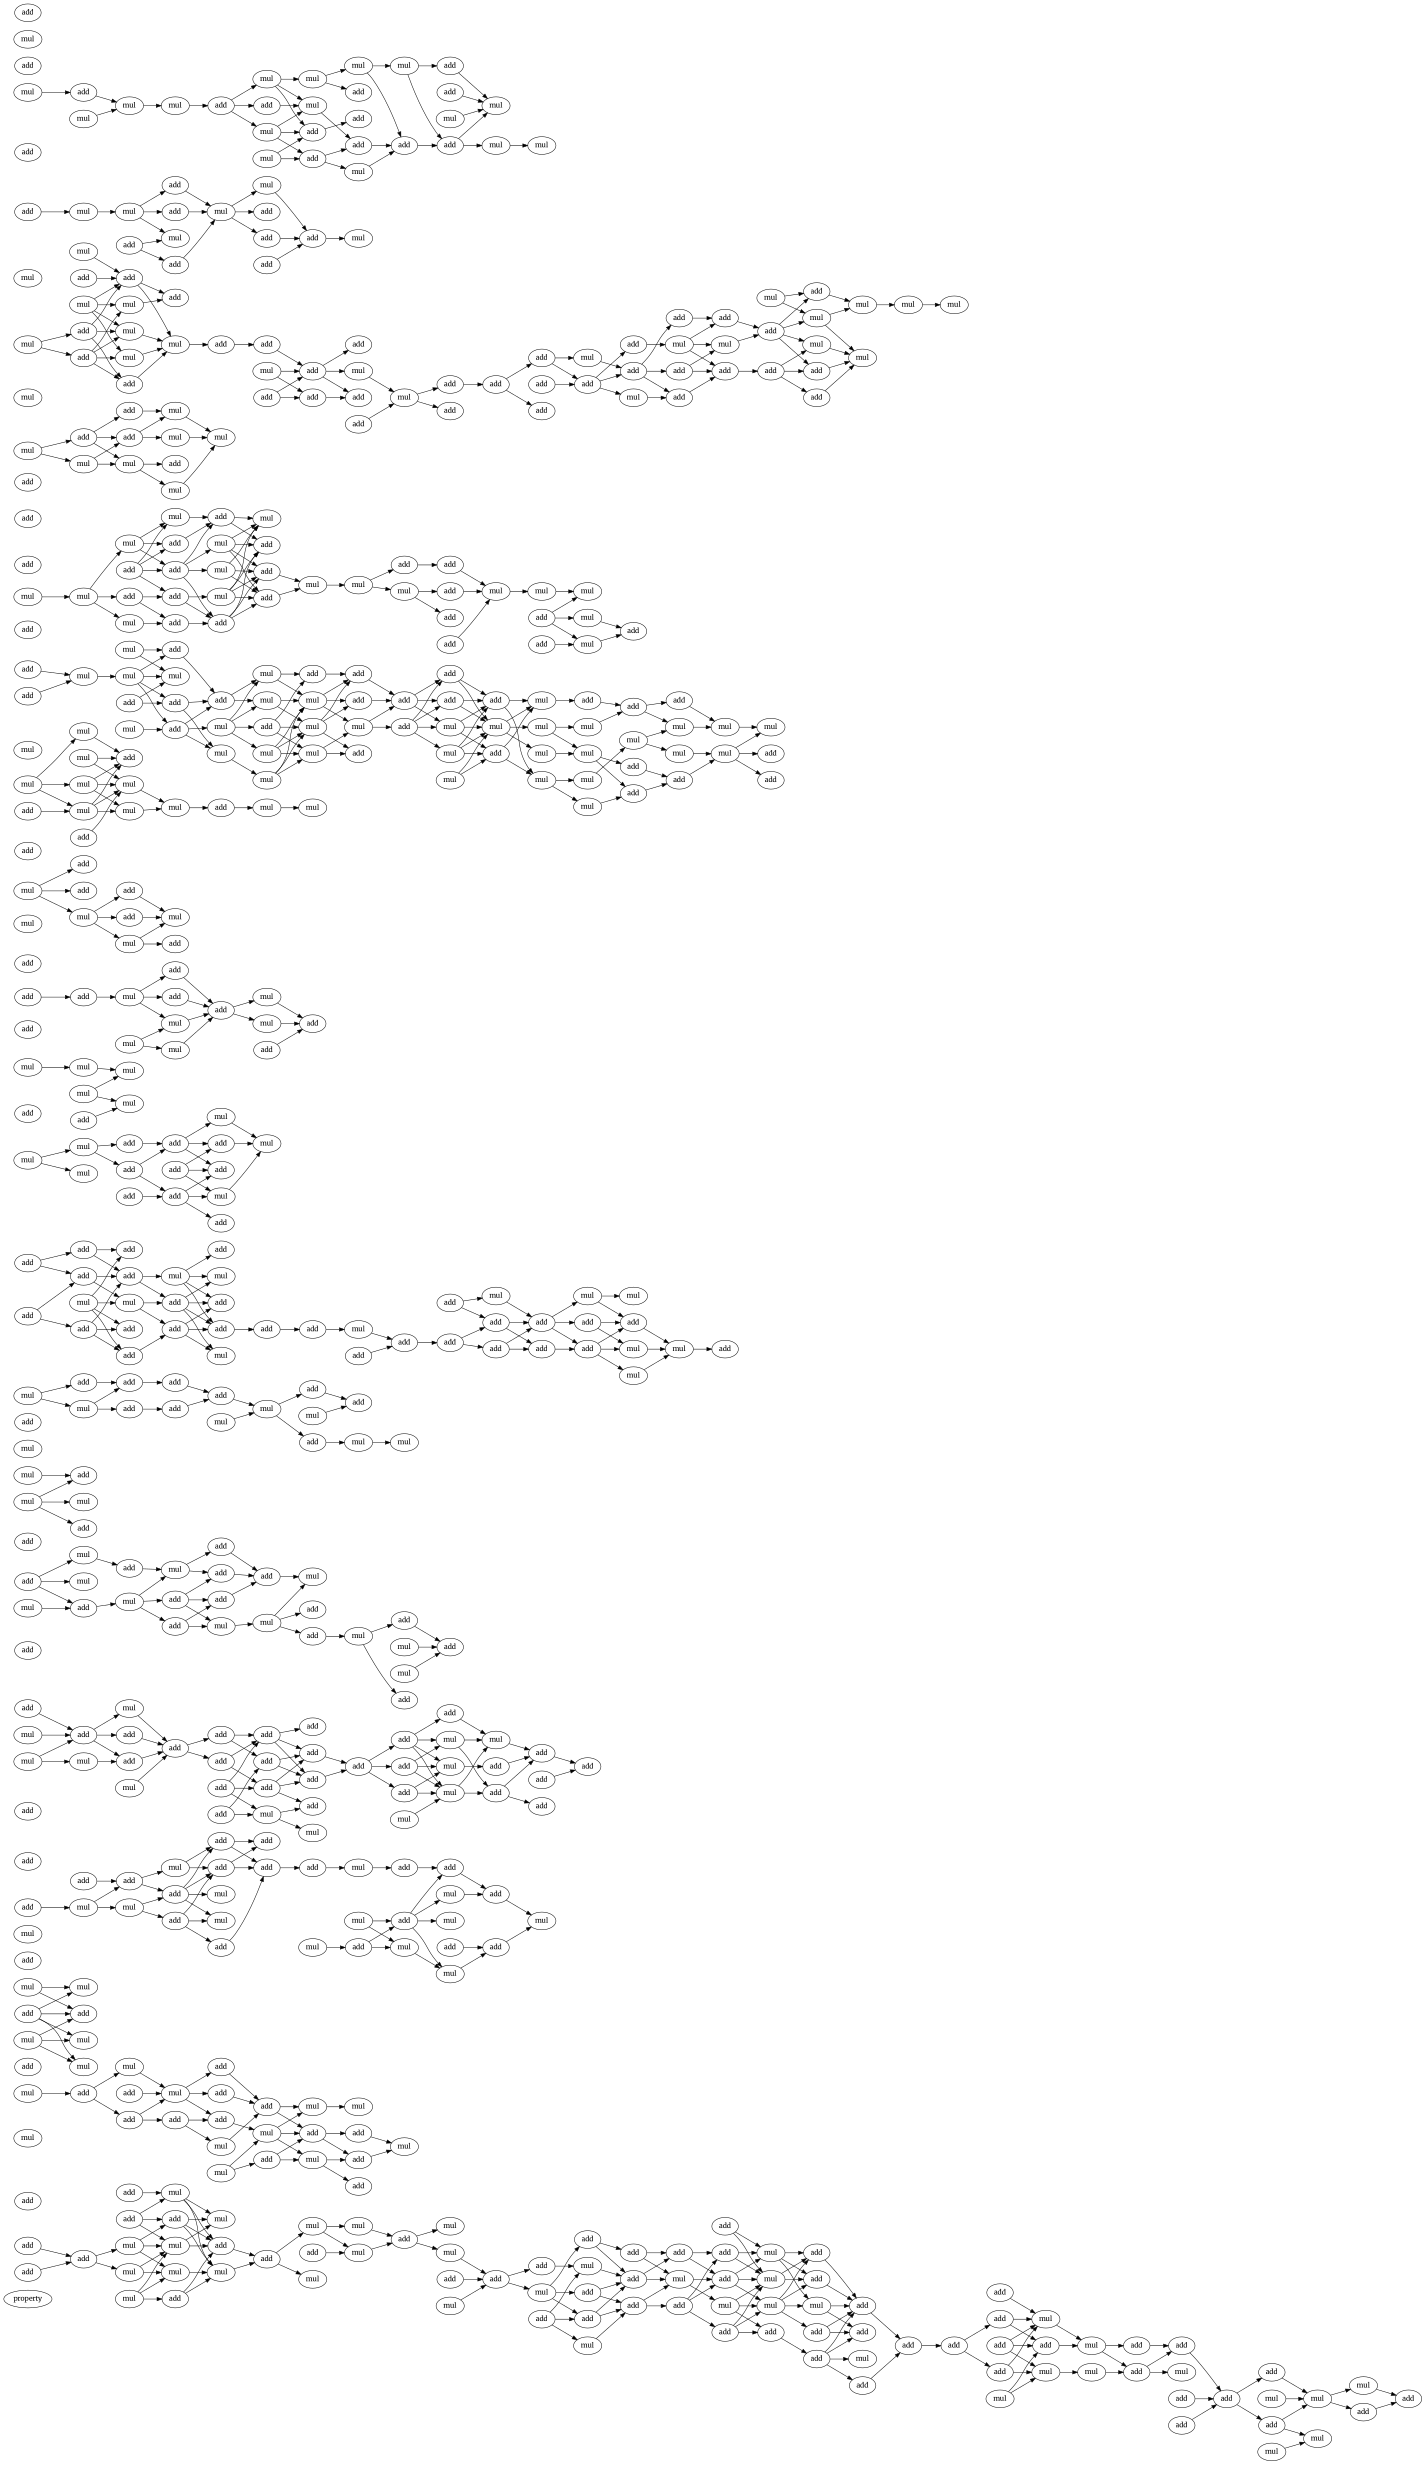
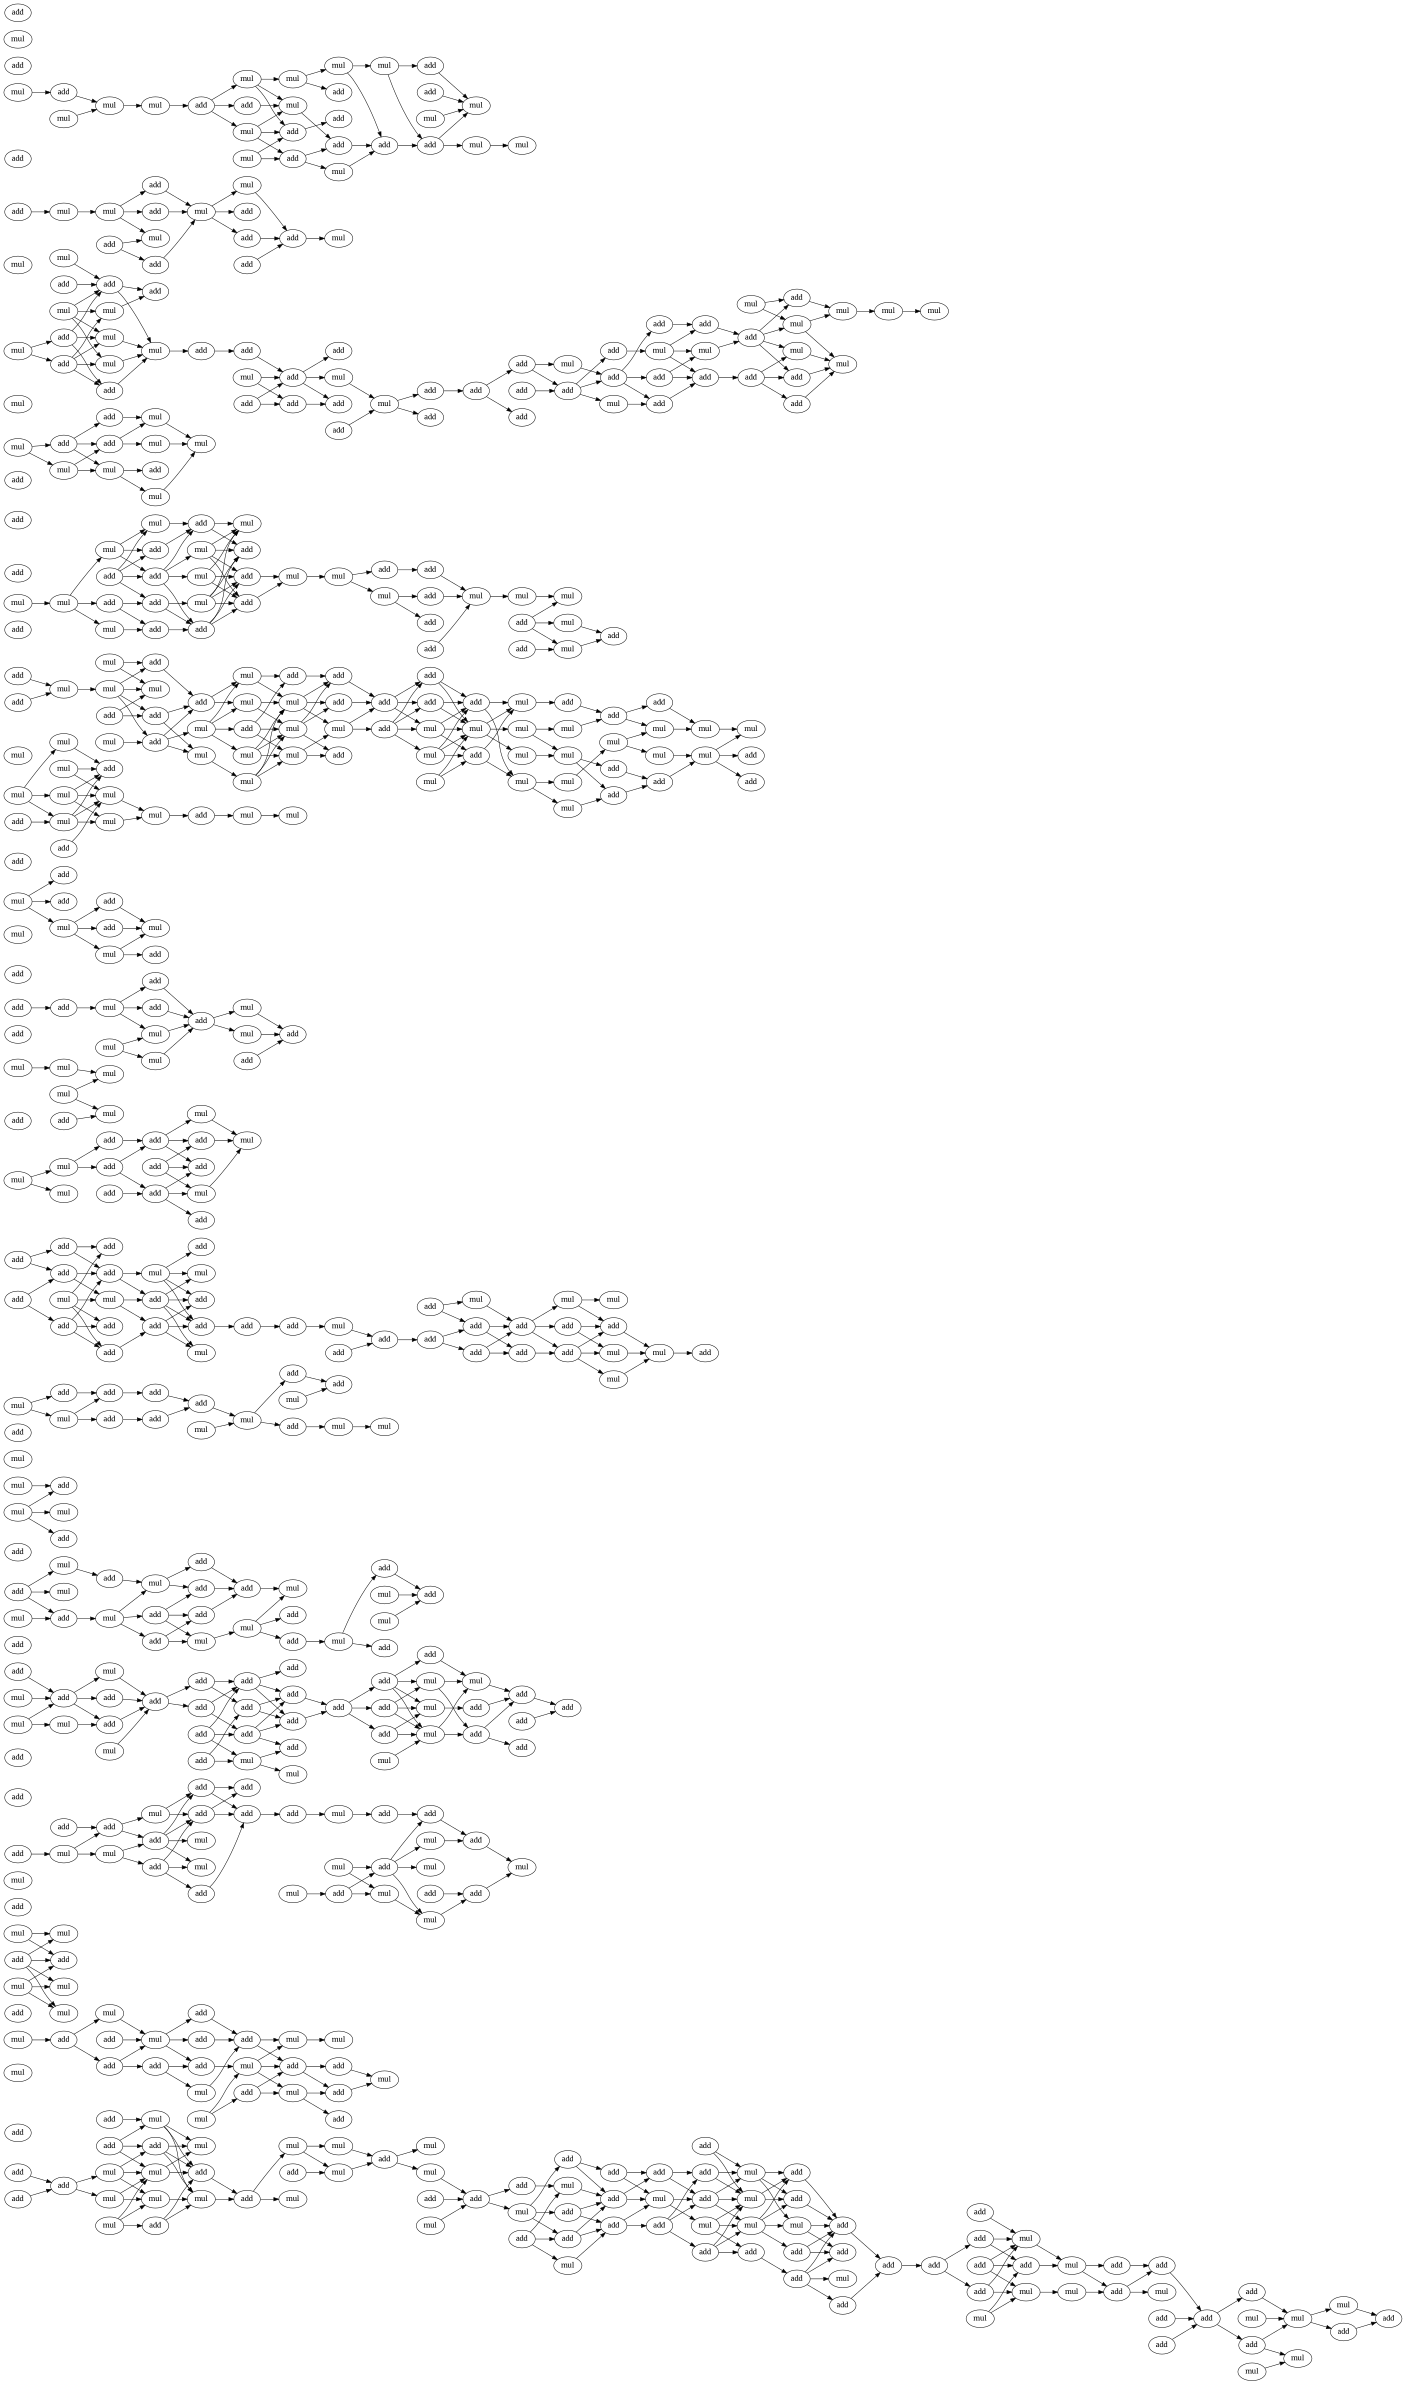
(28, 2299) -> none
